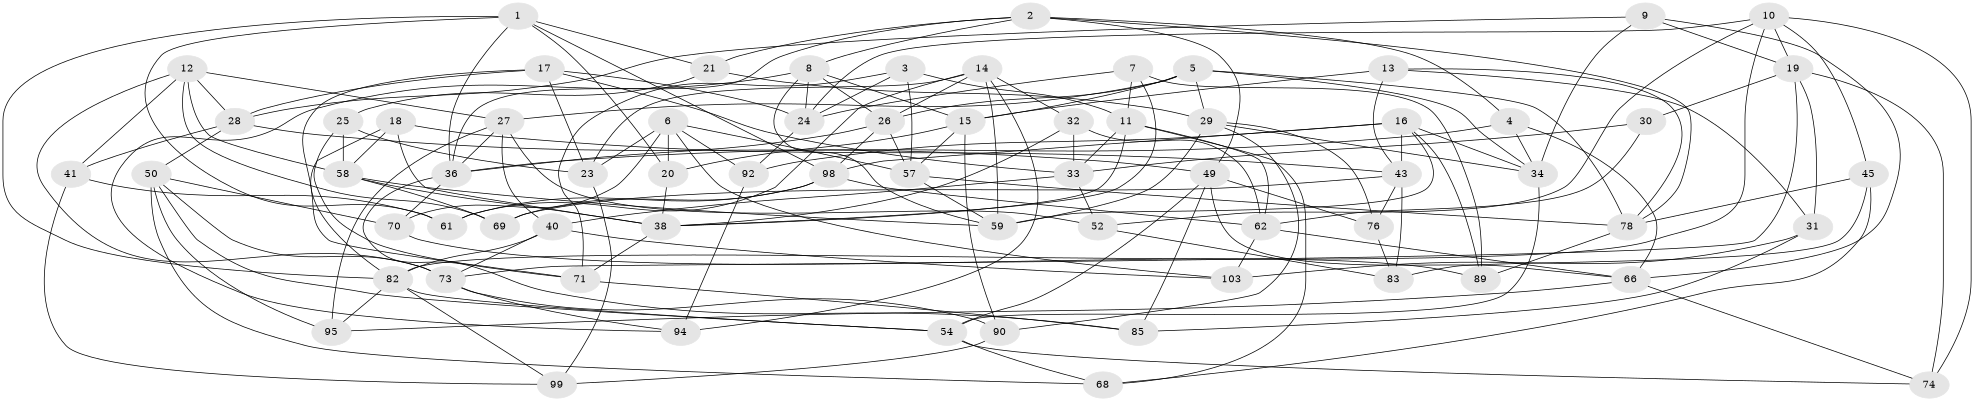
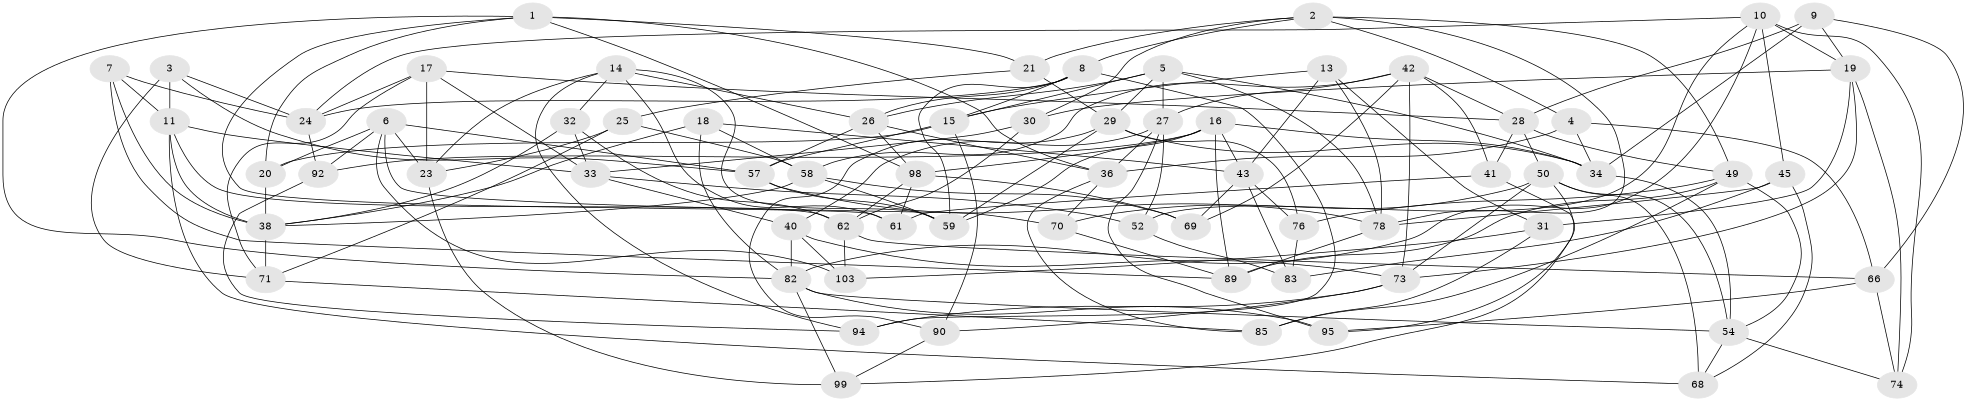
(187, 69) -> (1409, 69)
(760, 69) -> (1142, 53)
(1392, 265) -> (1483, 230)
